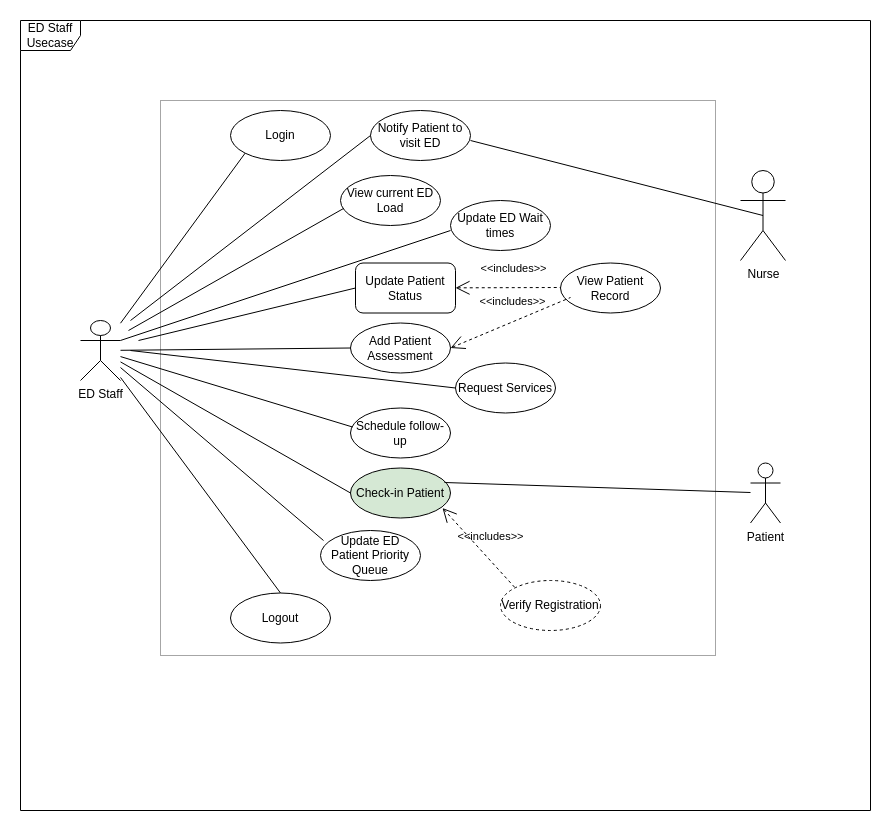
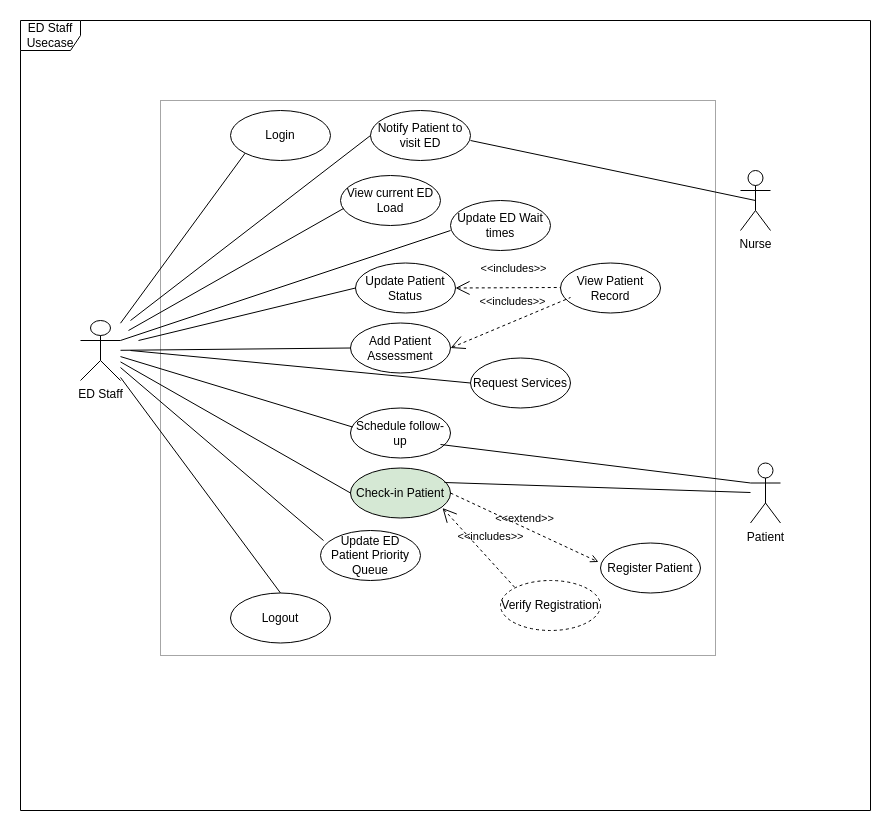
(763, 216) -> (756, 201)
(406, 288) -> (406, 288)
(506, 388) -> (521, 383)
none -> (595, 464)
none -> (523, 527)
none -> (651, 568)
